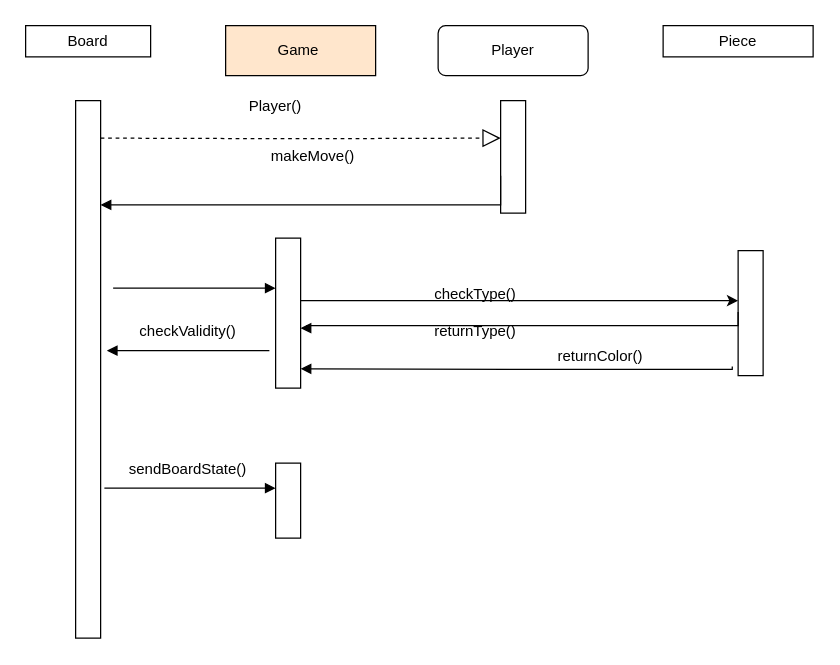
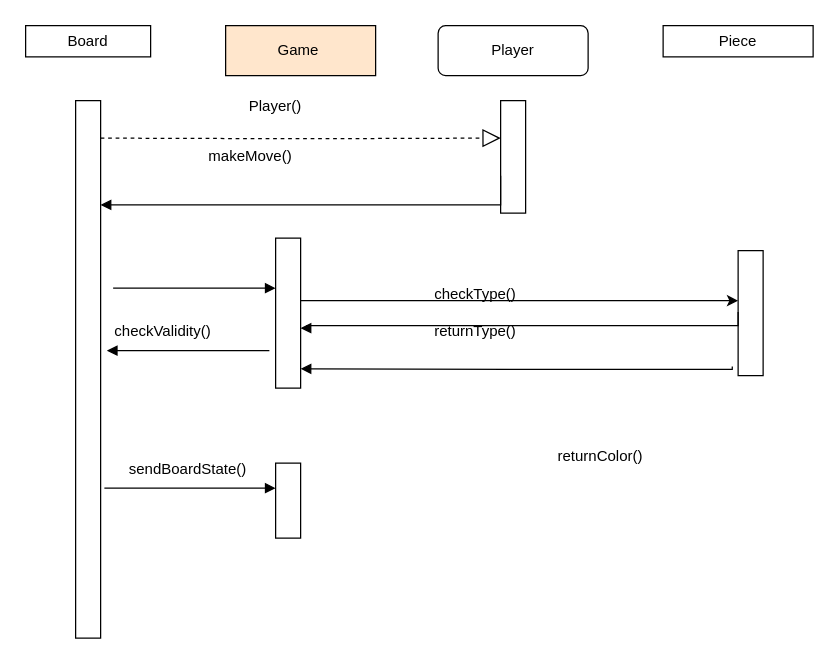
(313, 157) -> (251, 157)
(188, 332) -> (163, 332)
(601, 357) -> (601, 457)
